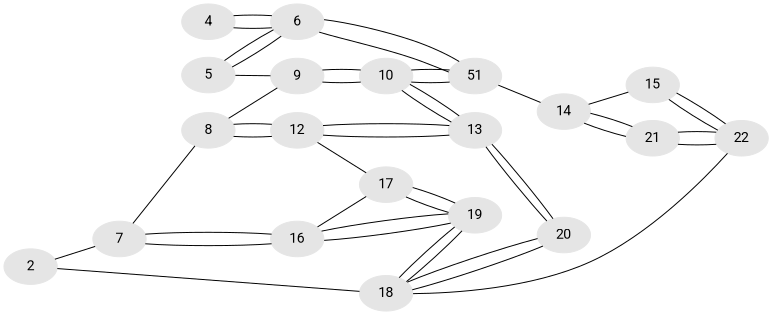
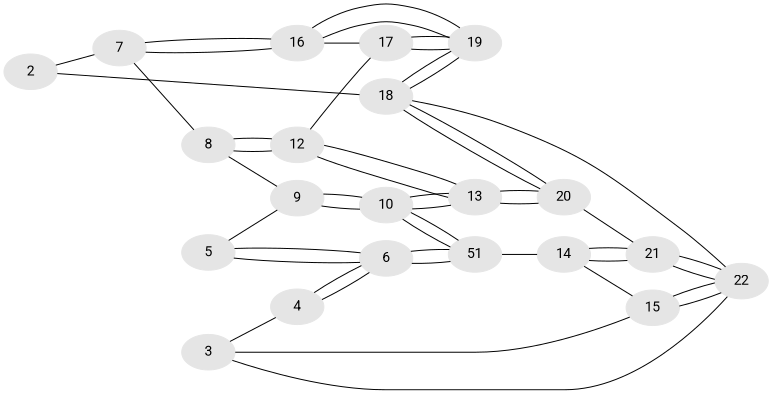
none -> (608, 226)
none -> (208, 352)
